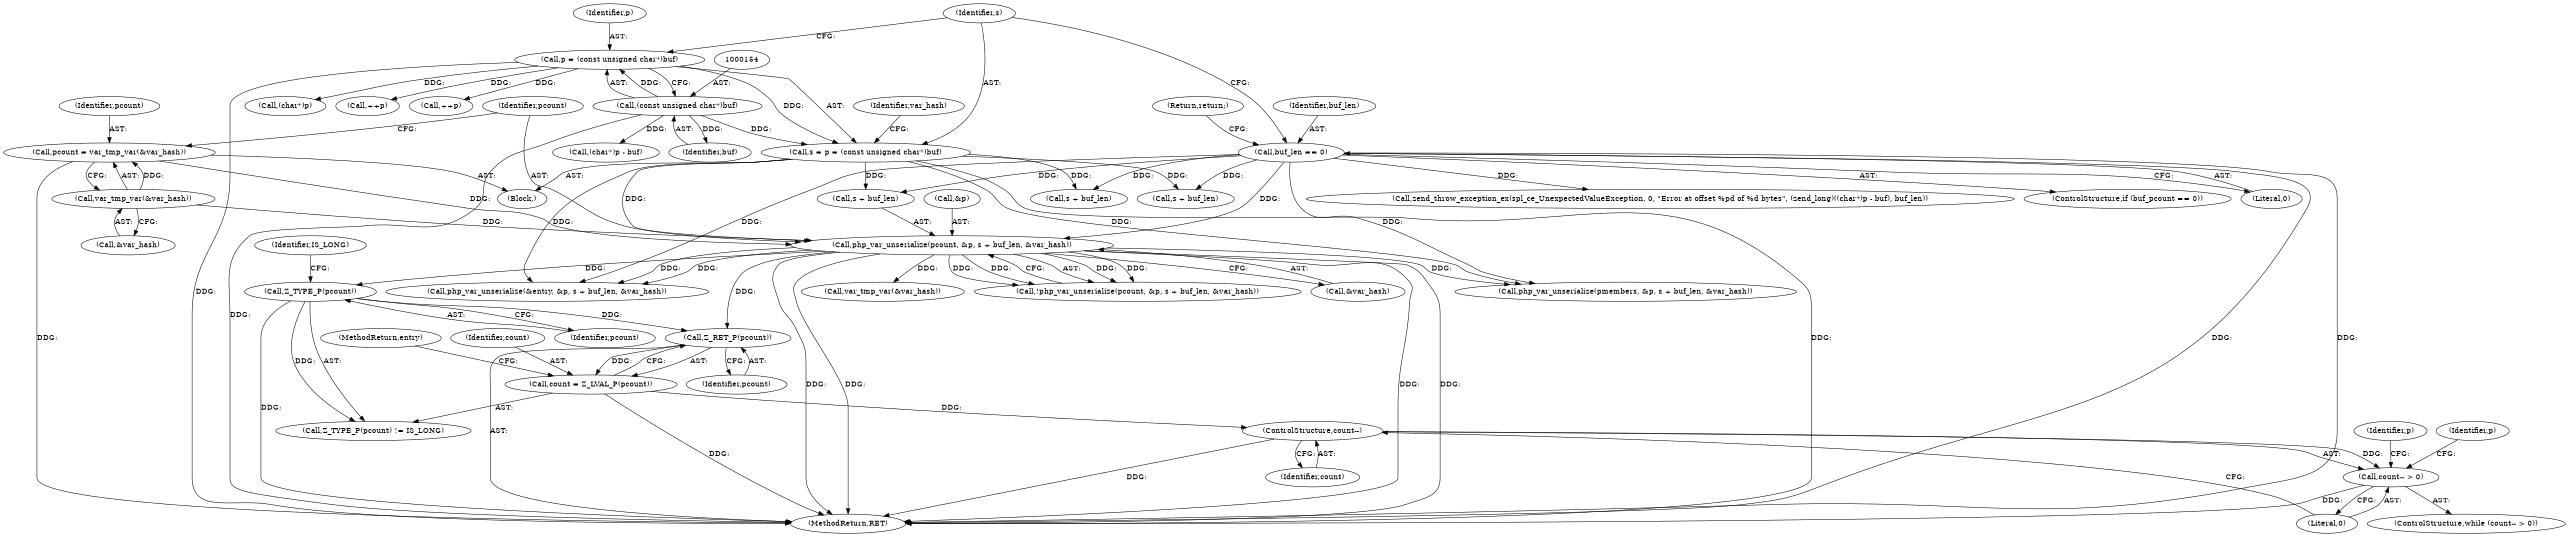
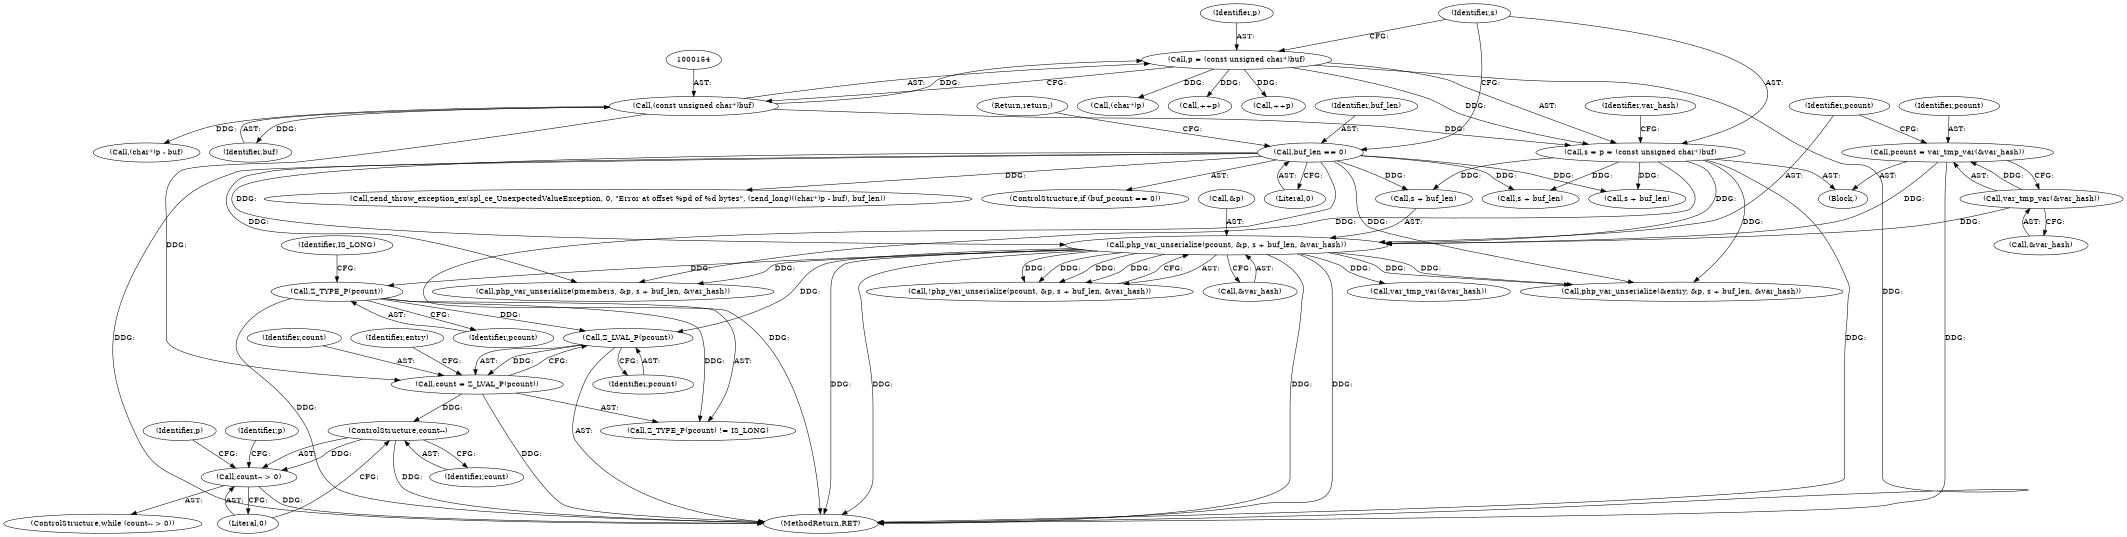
(381, 338) -> (397, 338)
(728, 338) -> (628, 338)
(230, 418) -> (211, 166)
